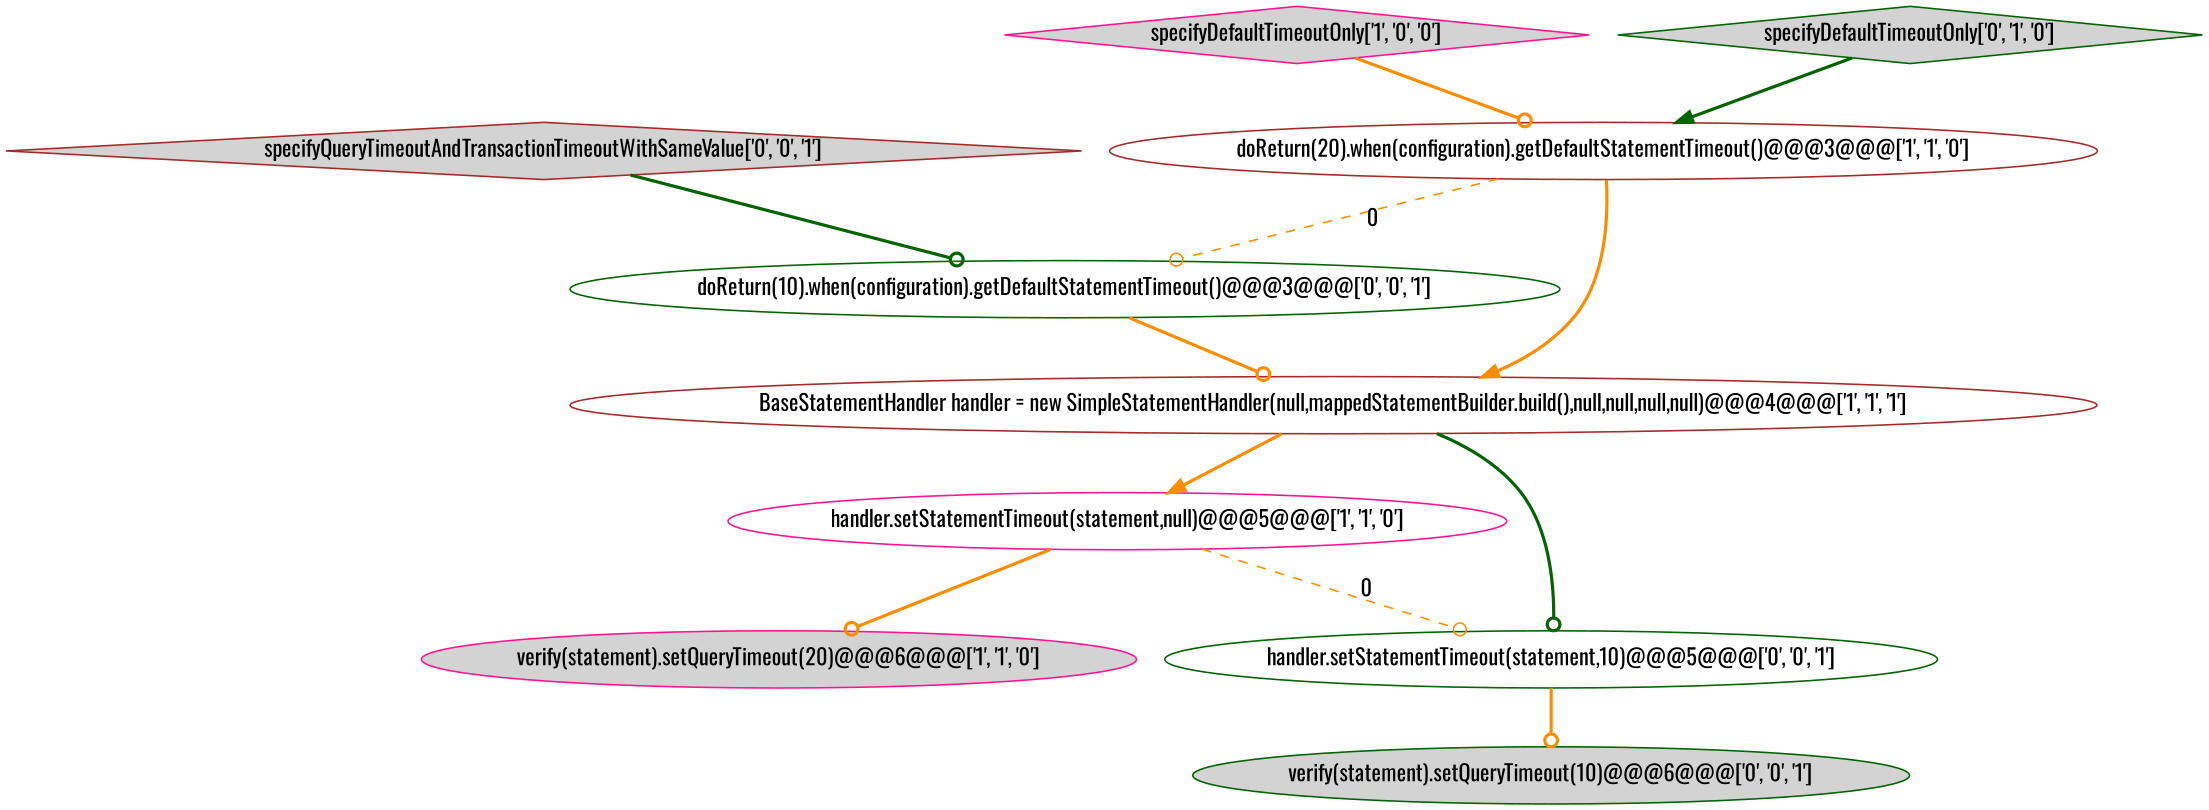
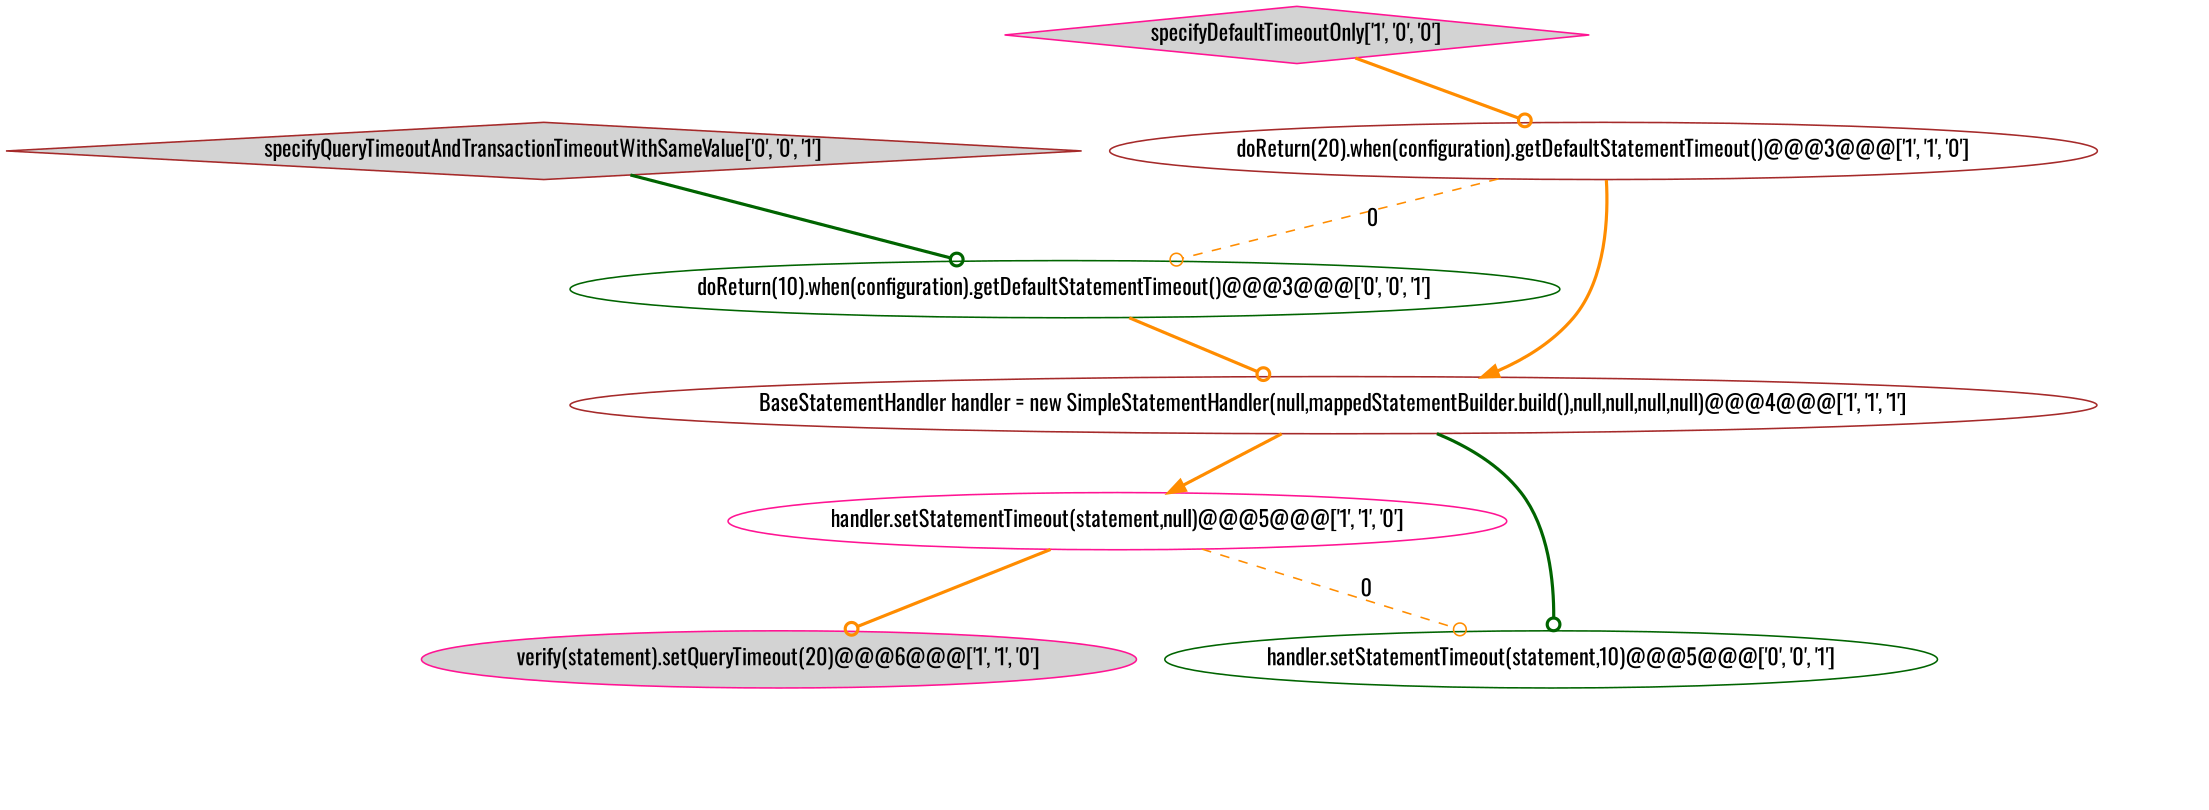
(1910, 35) -> none
(1551, 775) -> none
